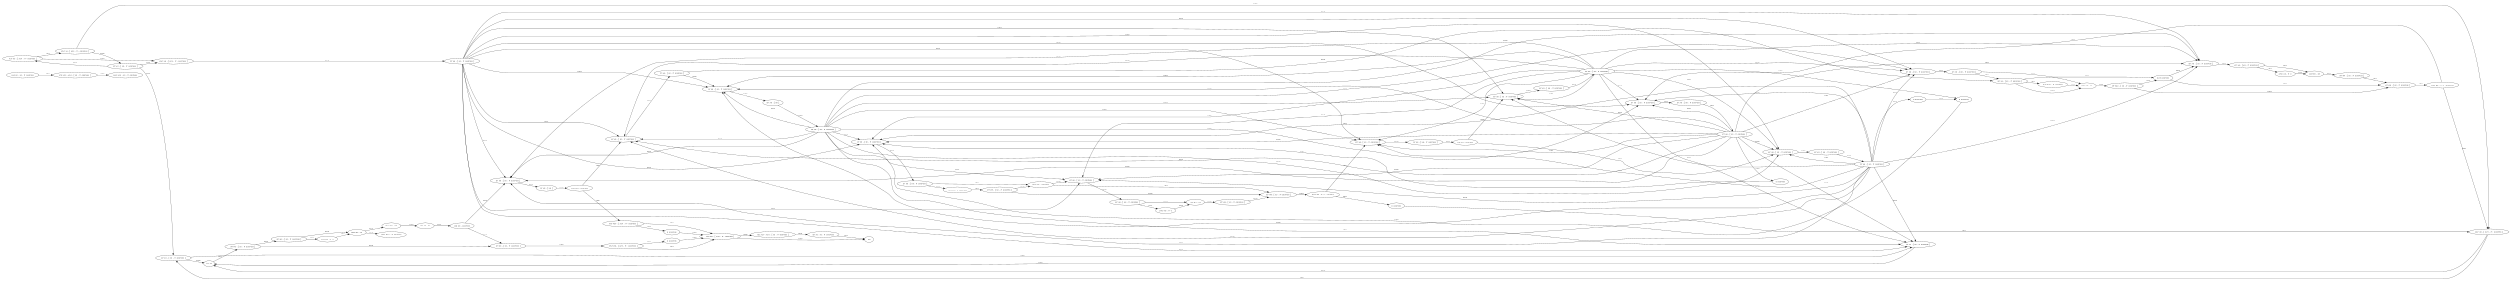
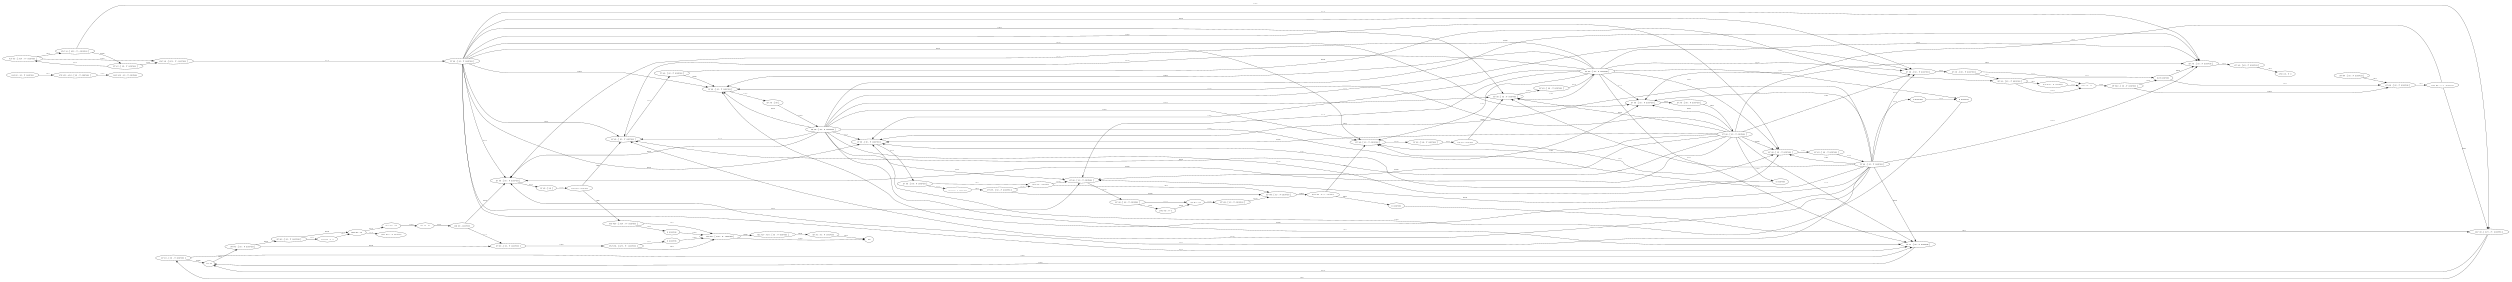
(2314, 74) -> none
(167, 158) -> none
